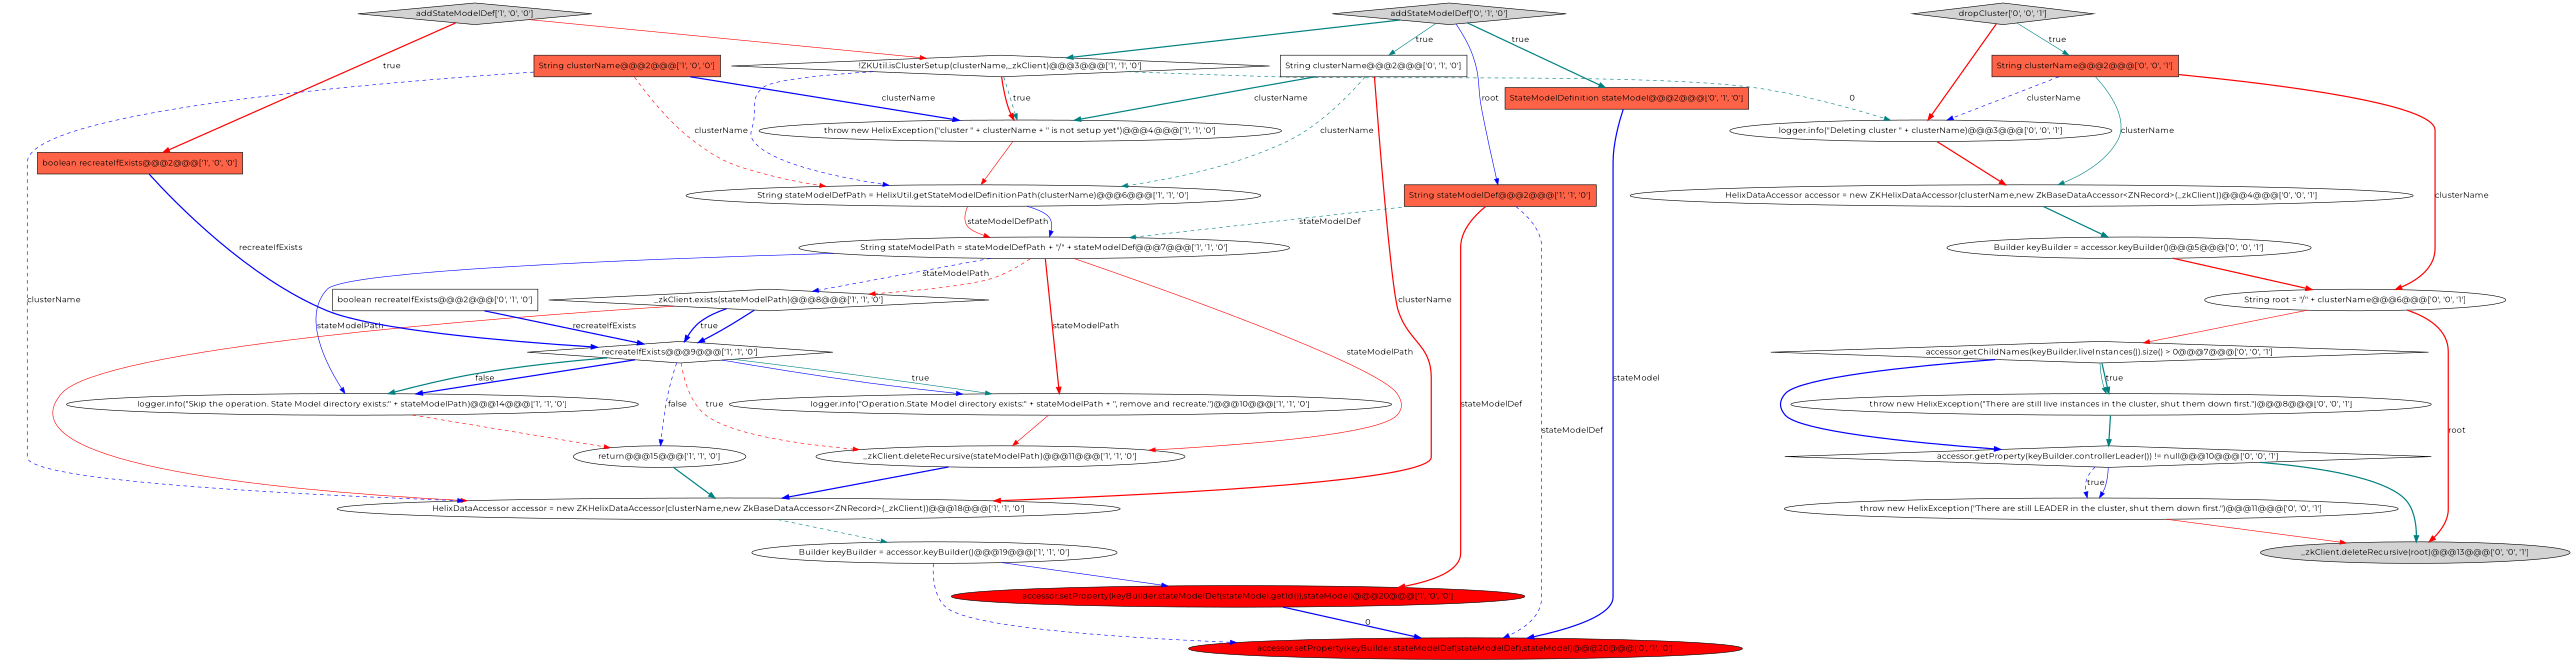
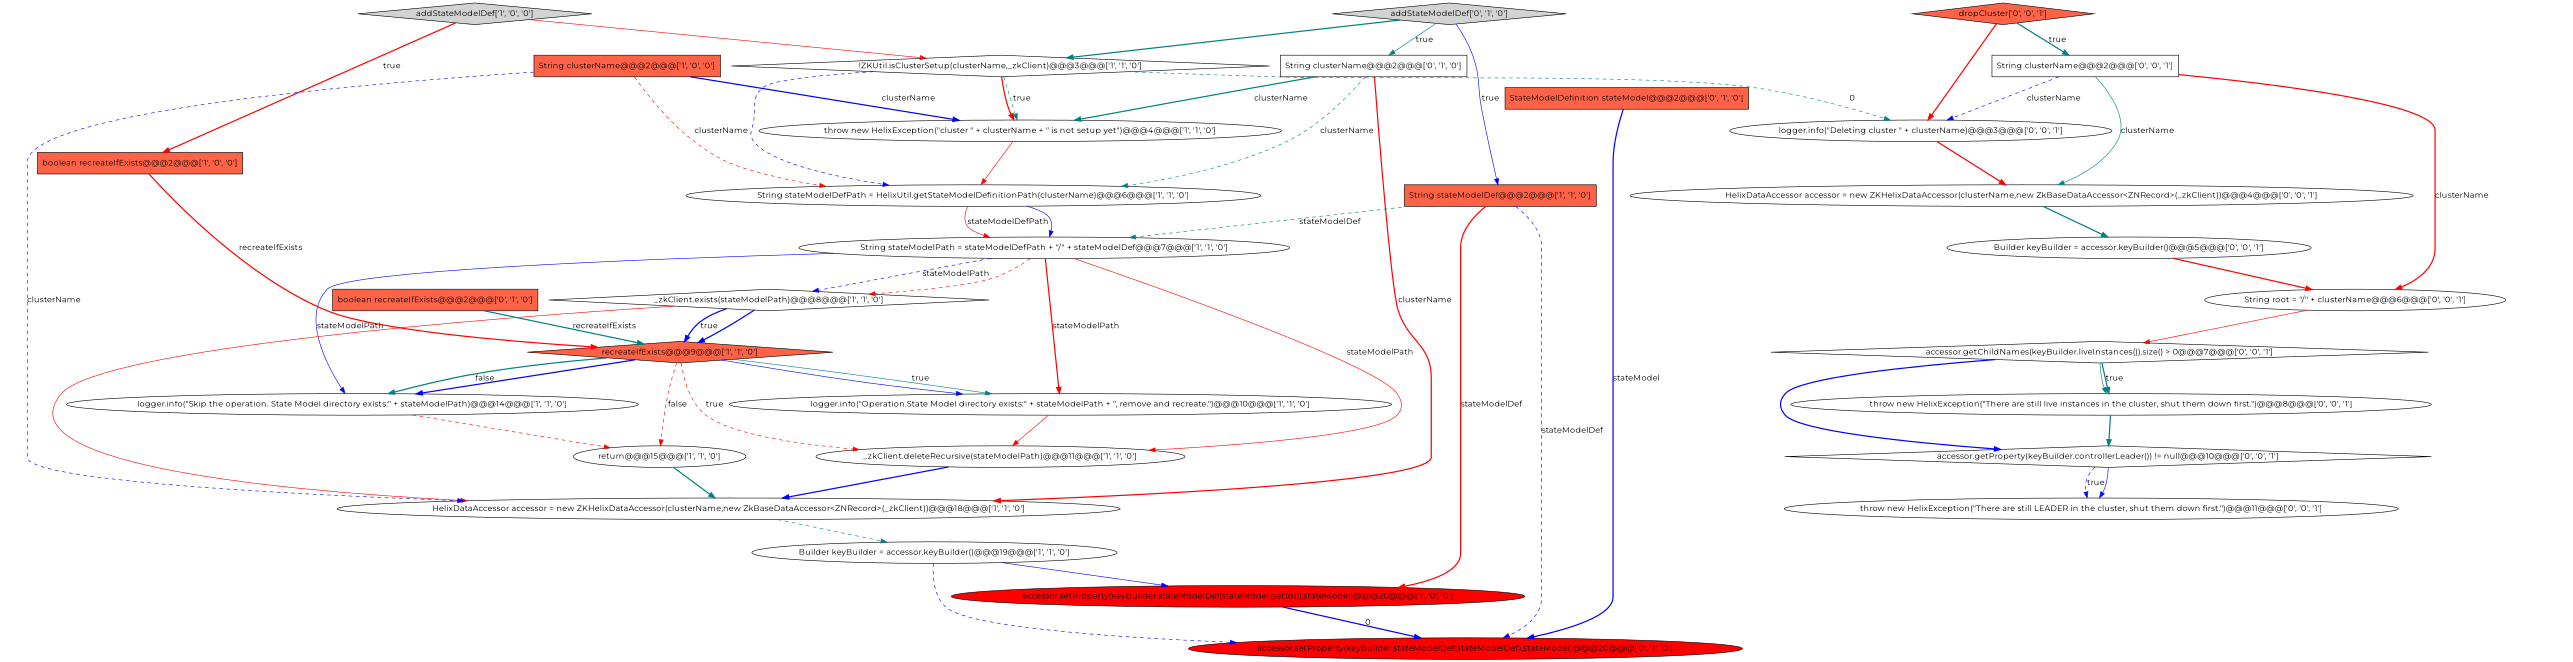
(2003, 14) -> (2003, 14)
(2040, 37) -> (2040, 37)
(1533, 54) -> none
(2085, 66) -> (2085, 66)
(1491, 98) -> (1491, 98)
(435, 300) -> (435, 300)
(347, 317) -> (347, 317)
(561, 327) -> (561, 327)
(680, 352) -> (680, 352)
(667, 401) -> (667, 401)
(2415, 553) -> none
